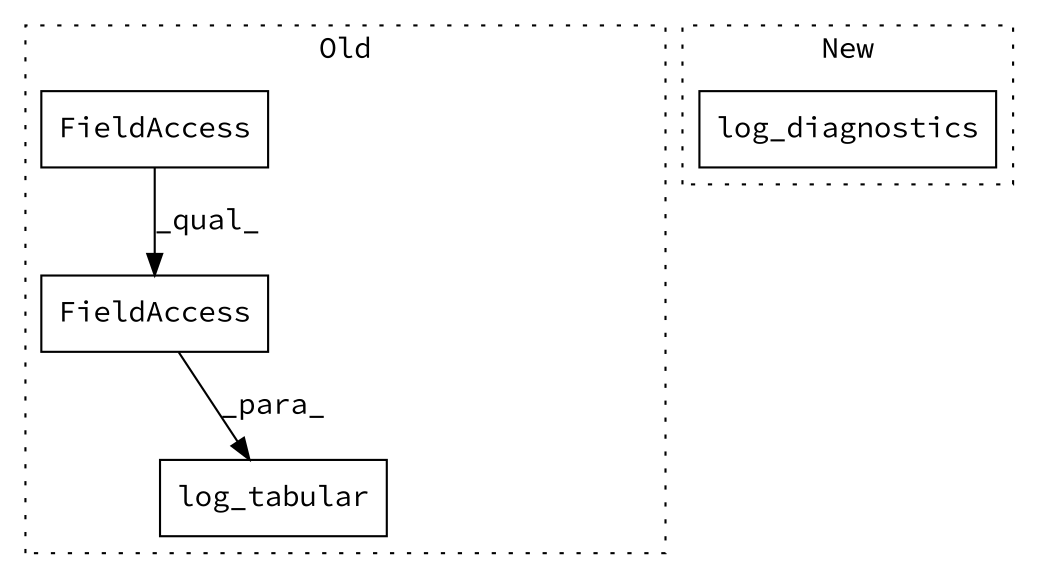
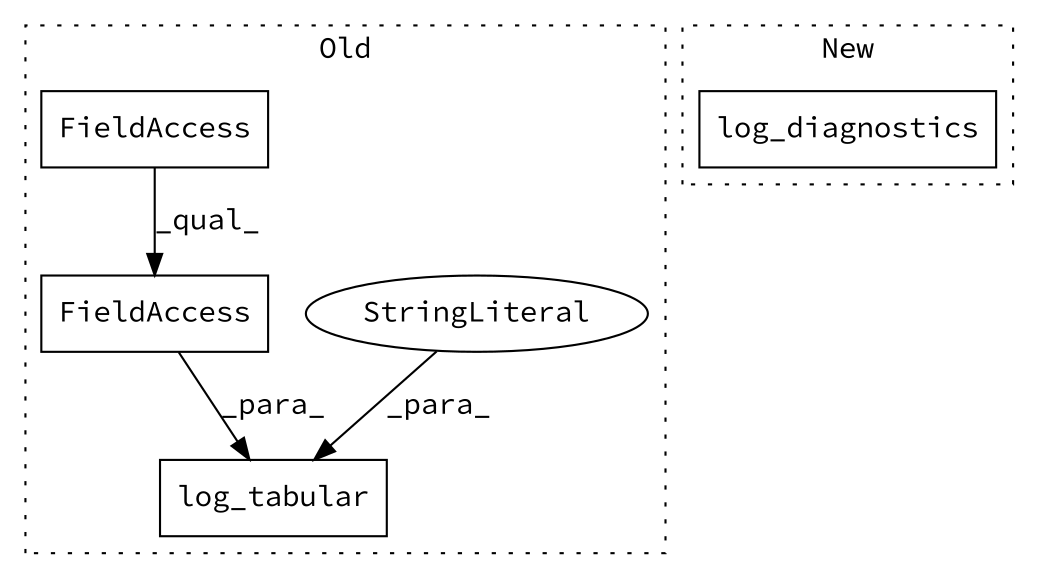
none -> (477, 314)
